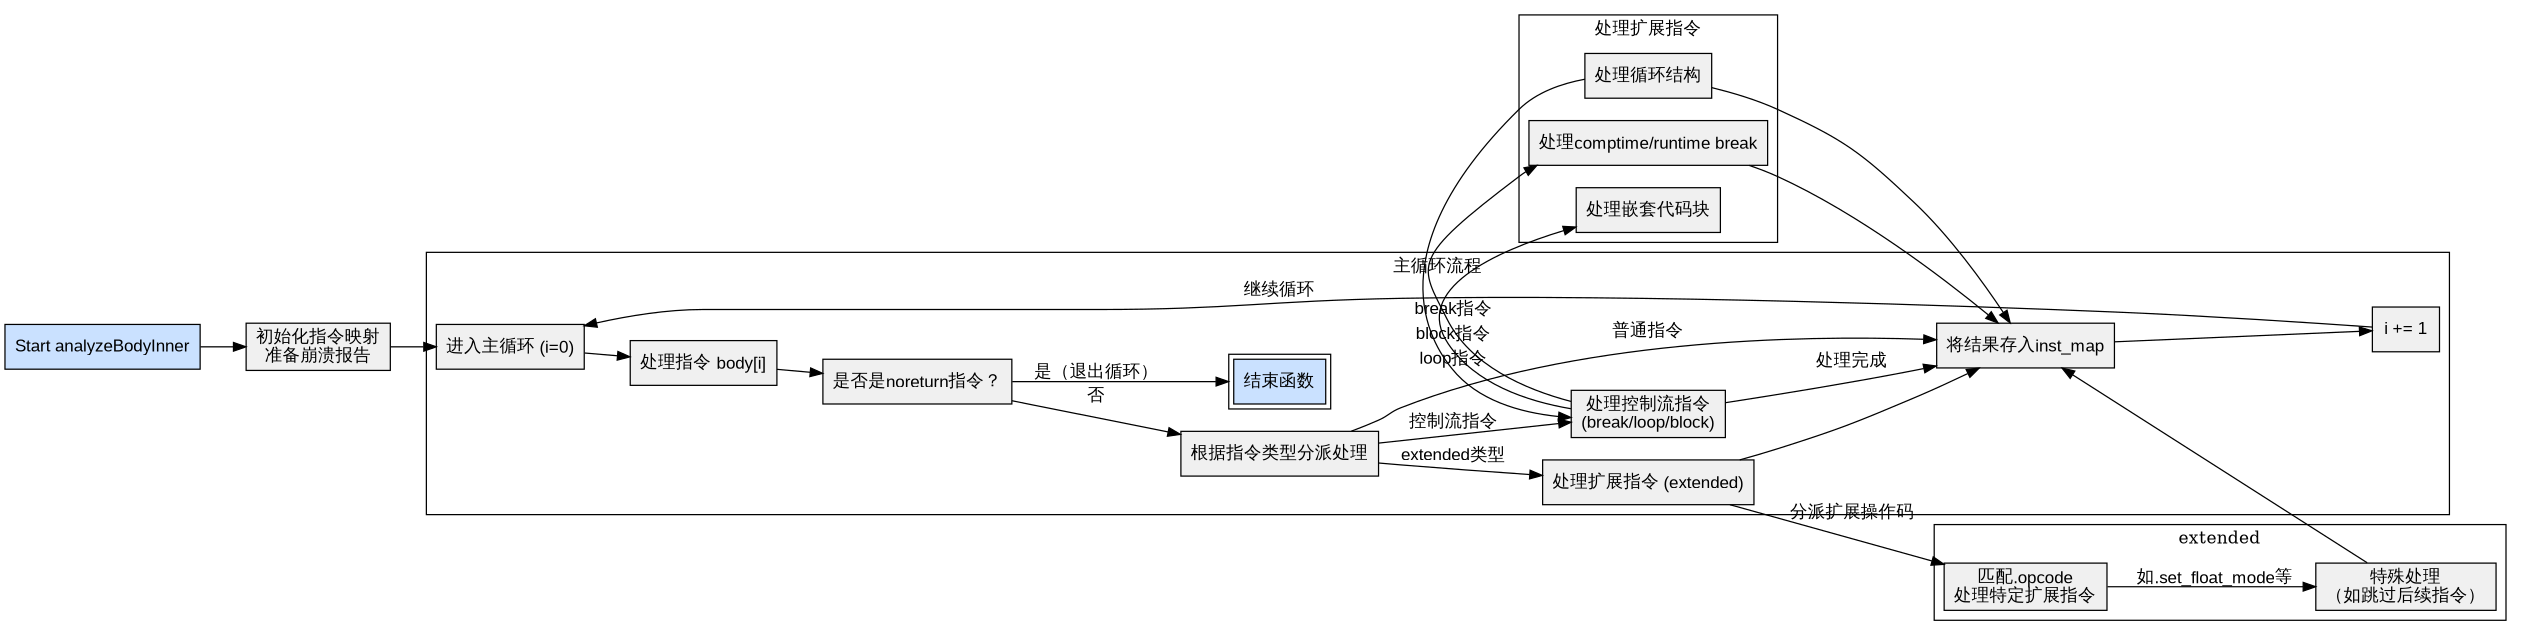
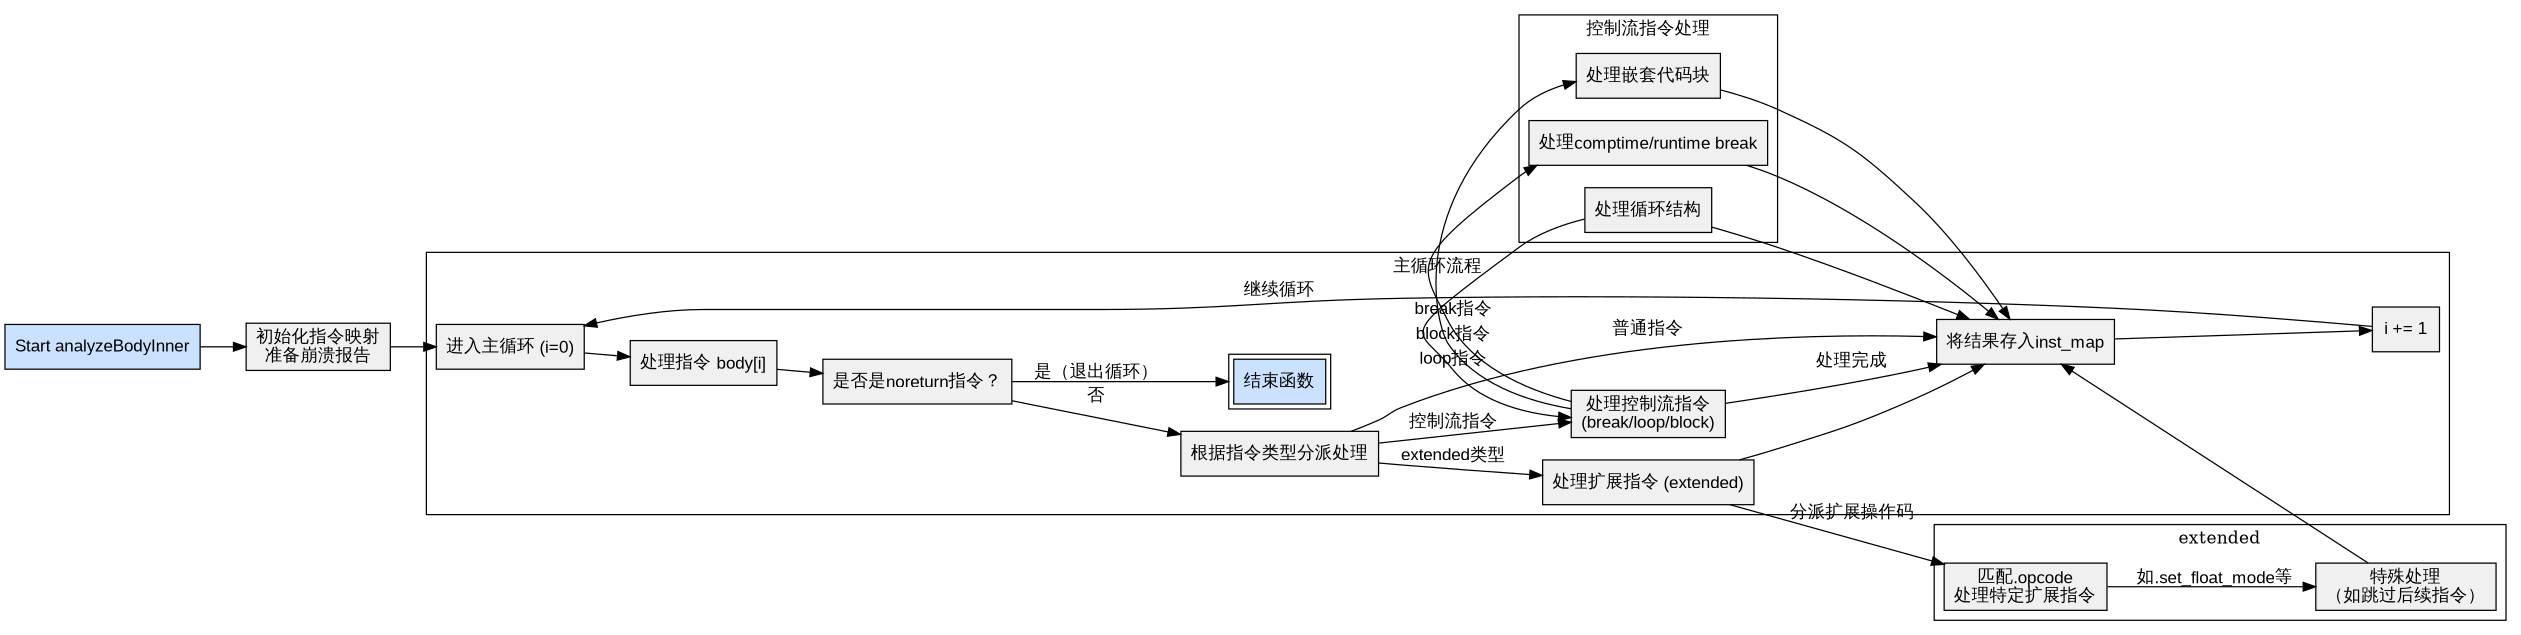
(1648, 29) -> (1648, 29)
none -> (1882, 172)
